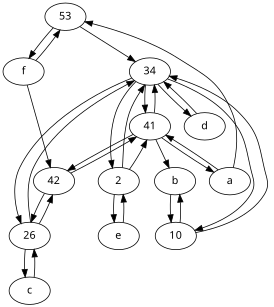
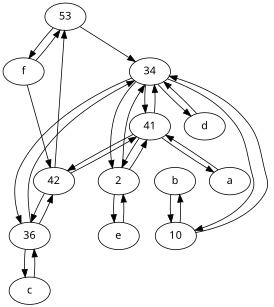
(196, 69) -> (59, 103)
(161, 150) -> (132, 149)
(30, 236) -> (30, 236)
